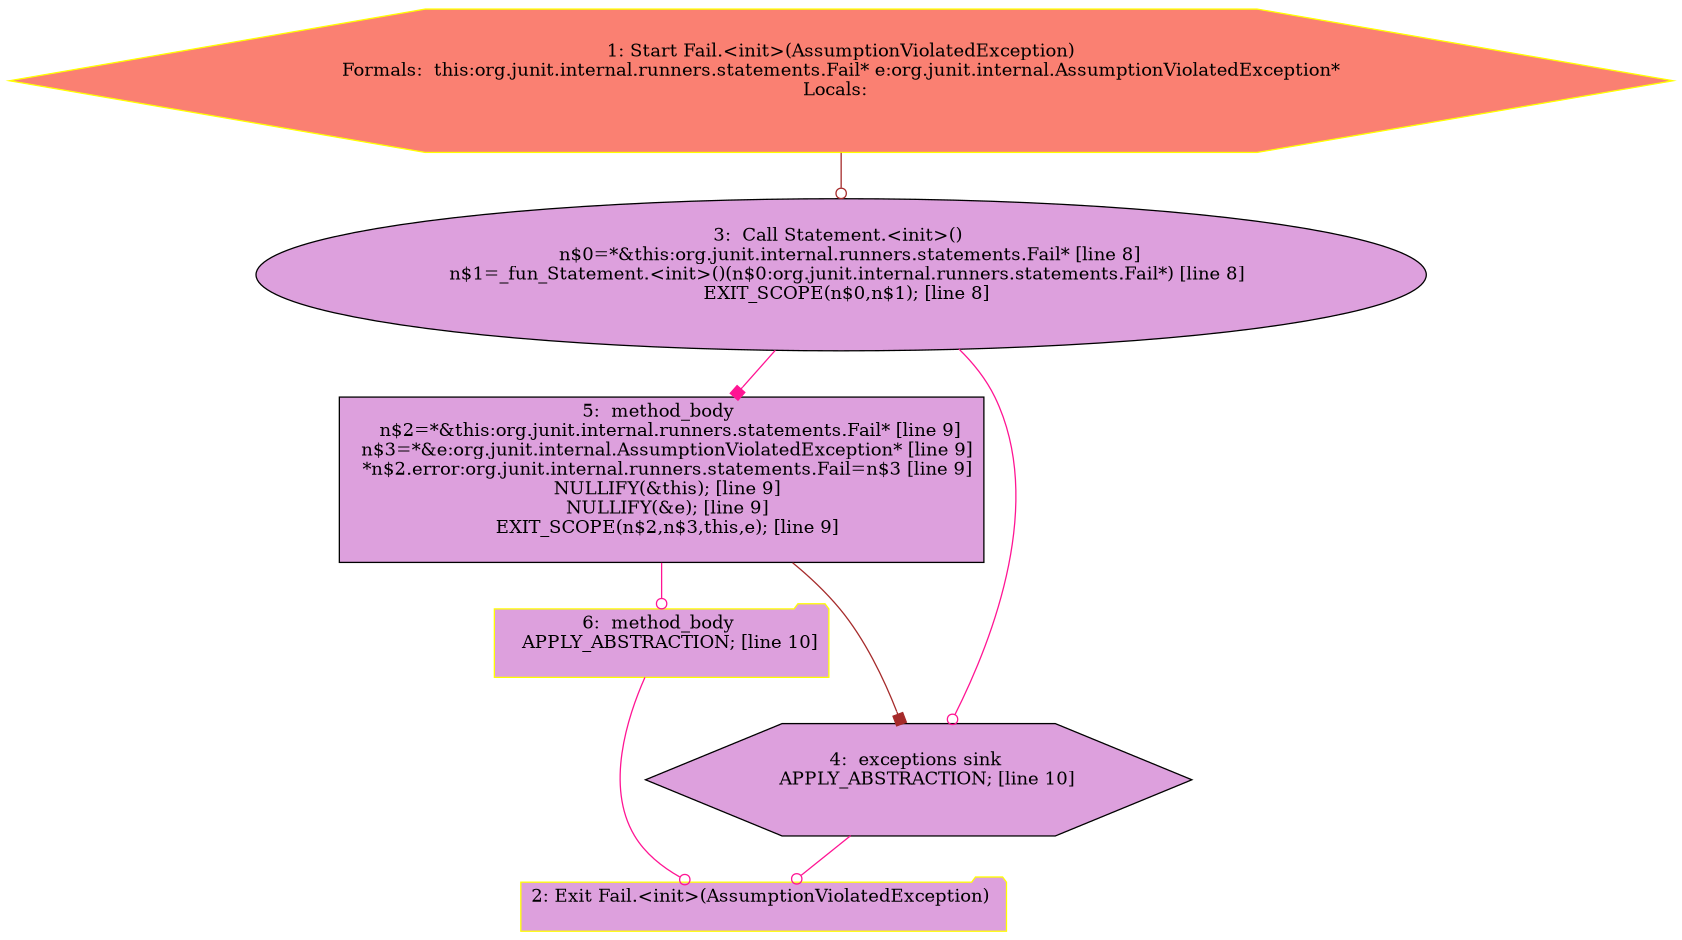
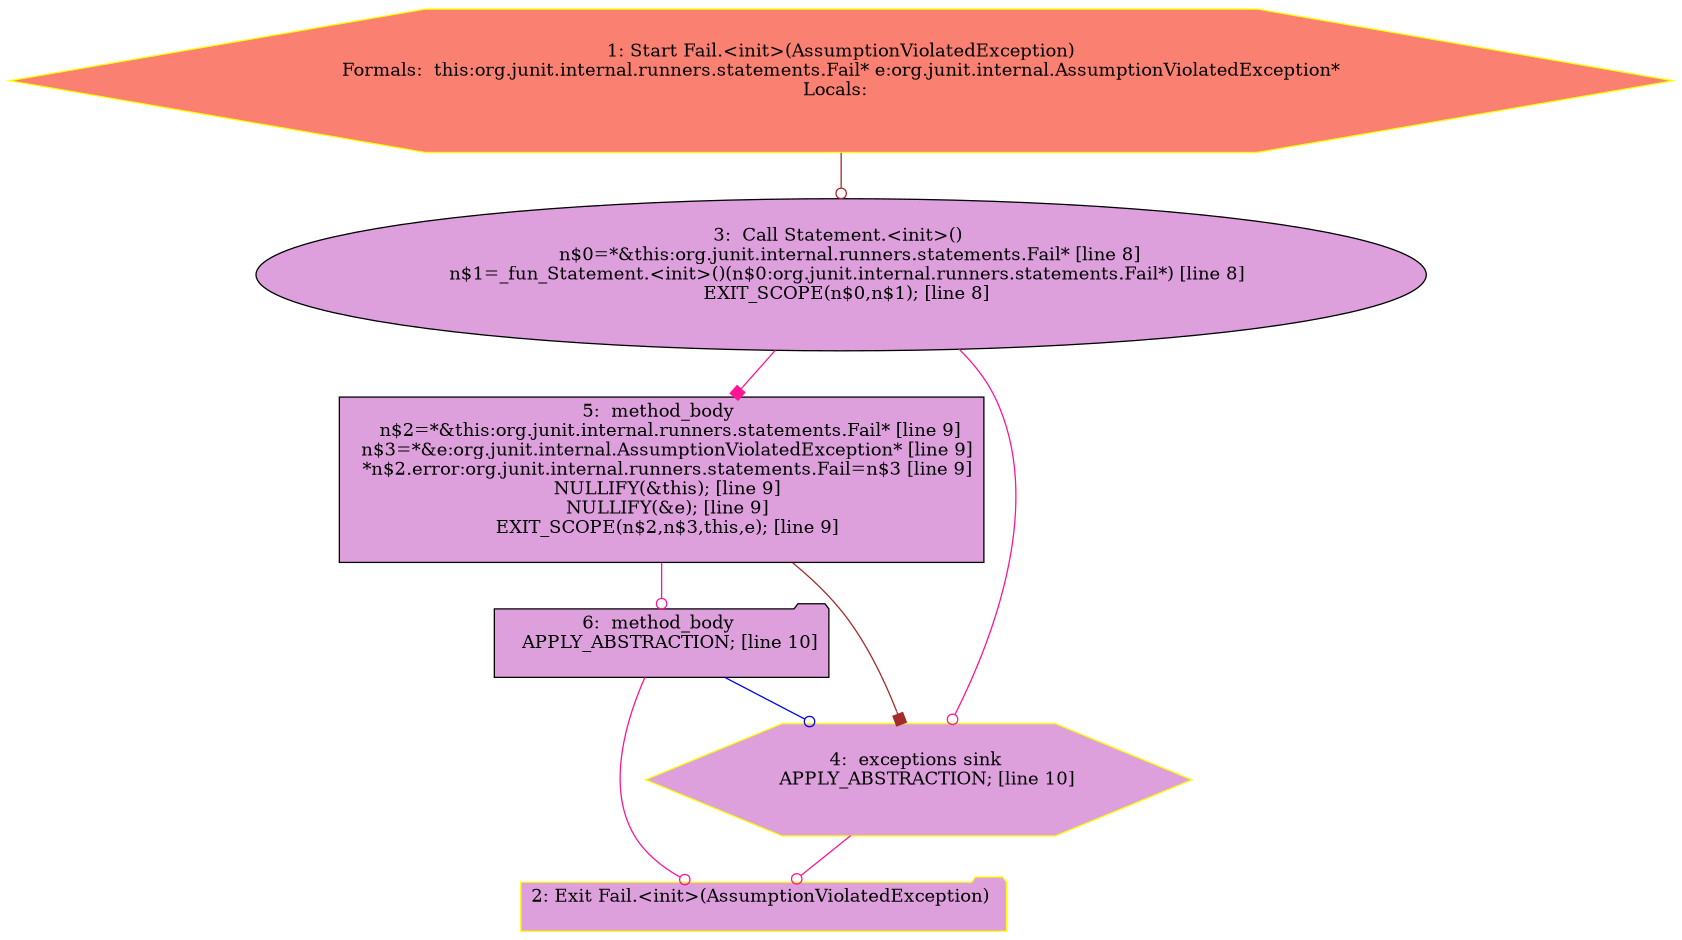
(662, 643) -> (662, 643)
none -> (765, 698)
(919, 780) -> (919, 780)
